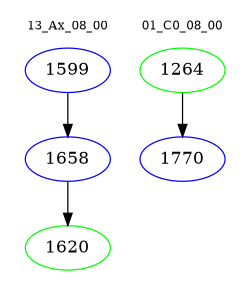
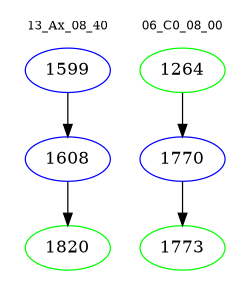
(68, 27) -> (68, 27)
(183, 27) -> (183, 27)
(68, 159) -> (68, 159)
(68, 248) -> (68, 248)
none -> (183, 248)
